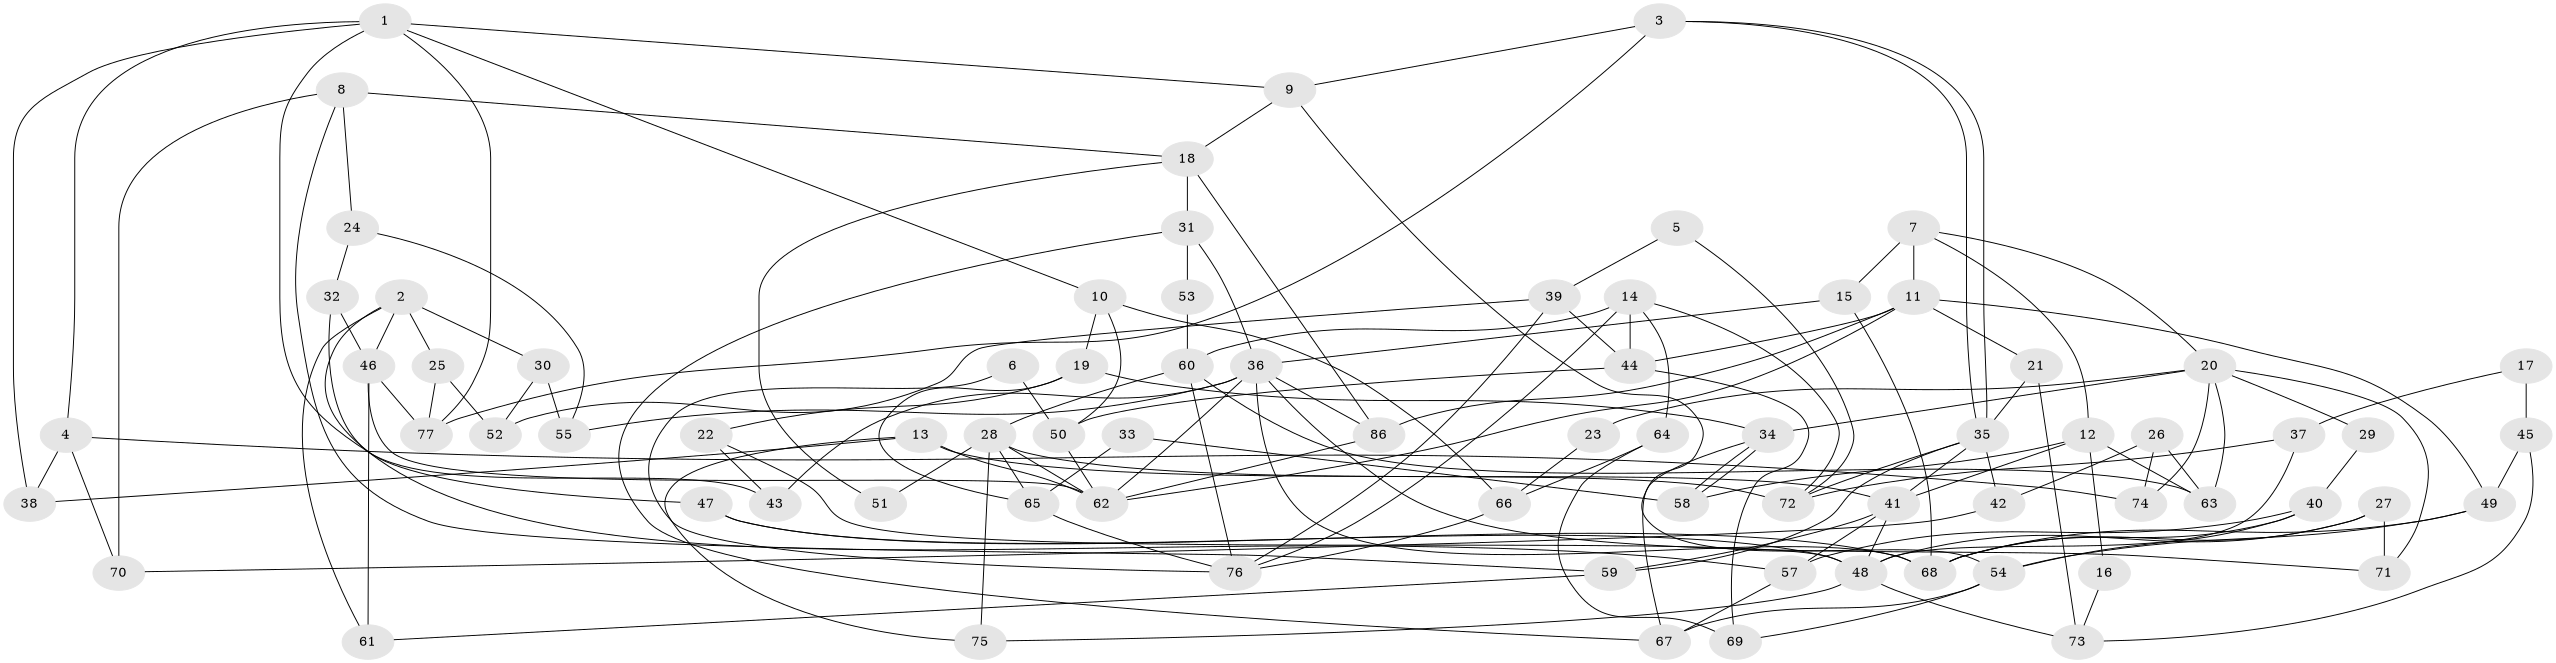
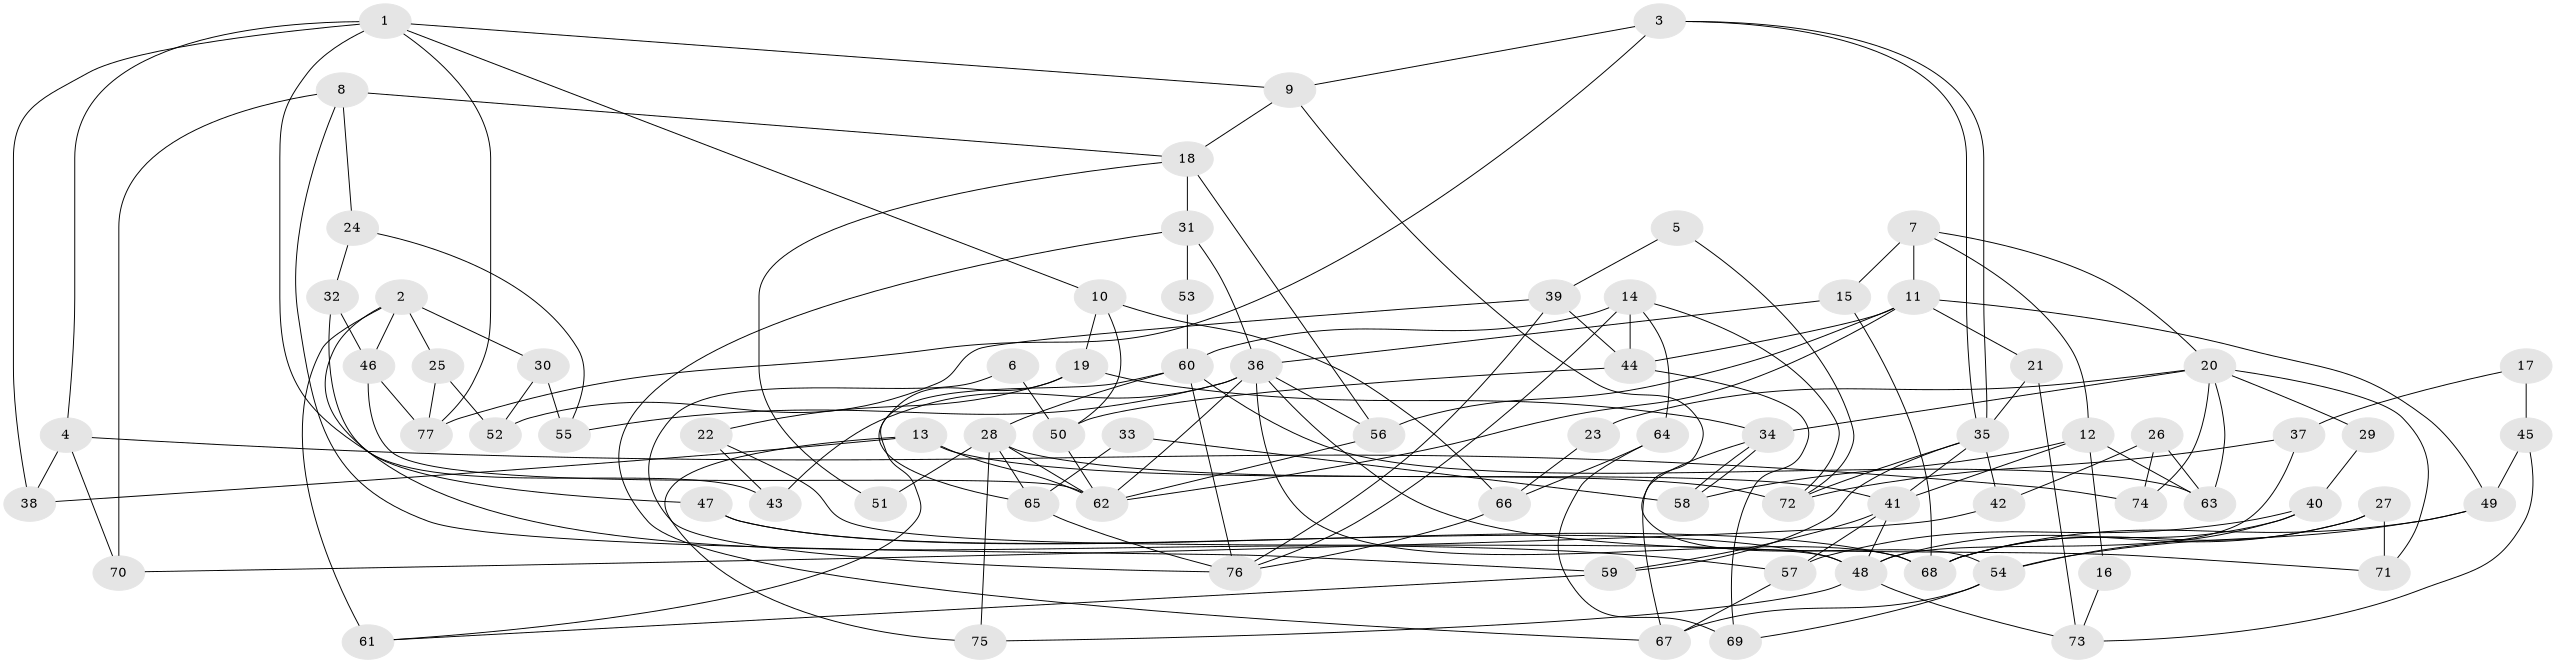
(1379, 435) -> (1379, 435)
(368, 504) -> (836, 567)
